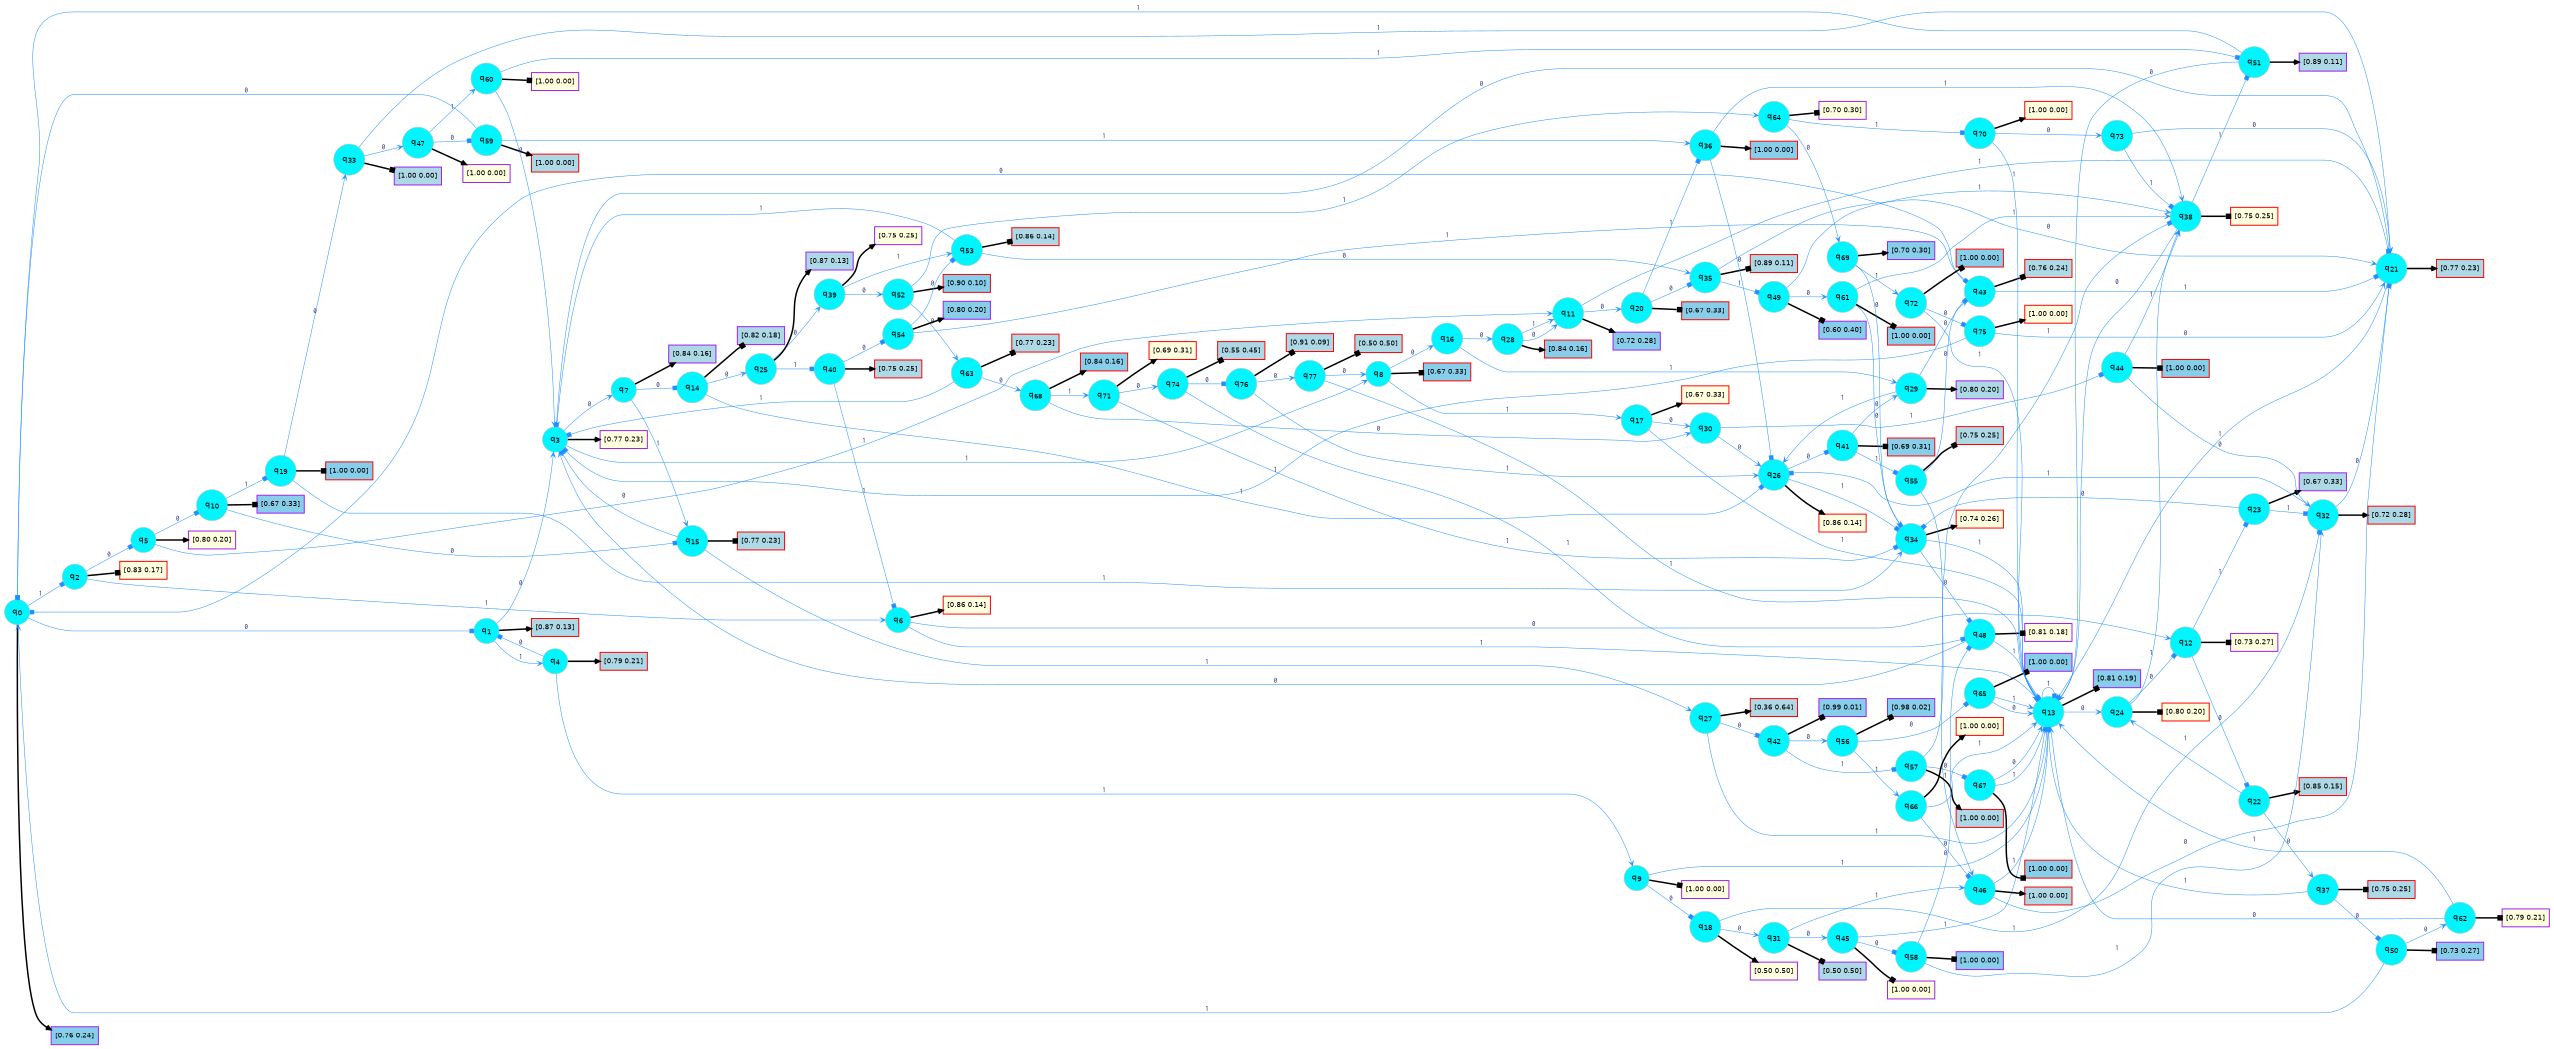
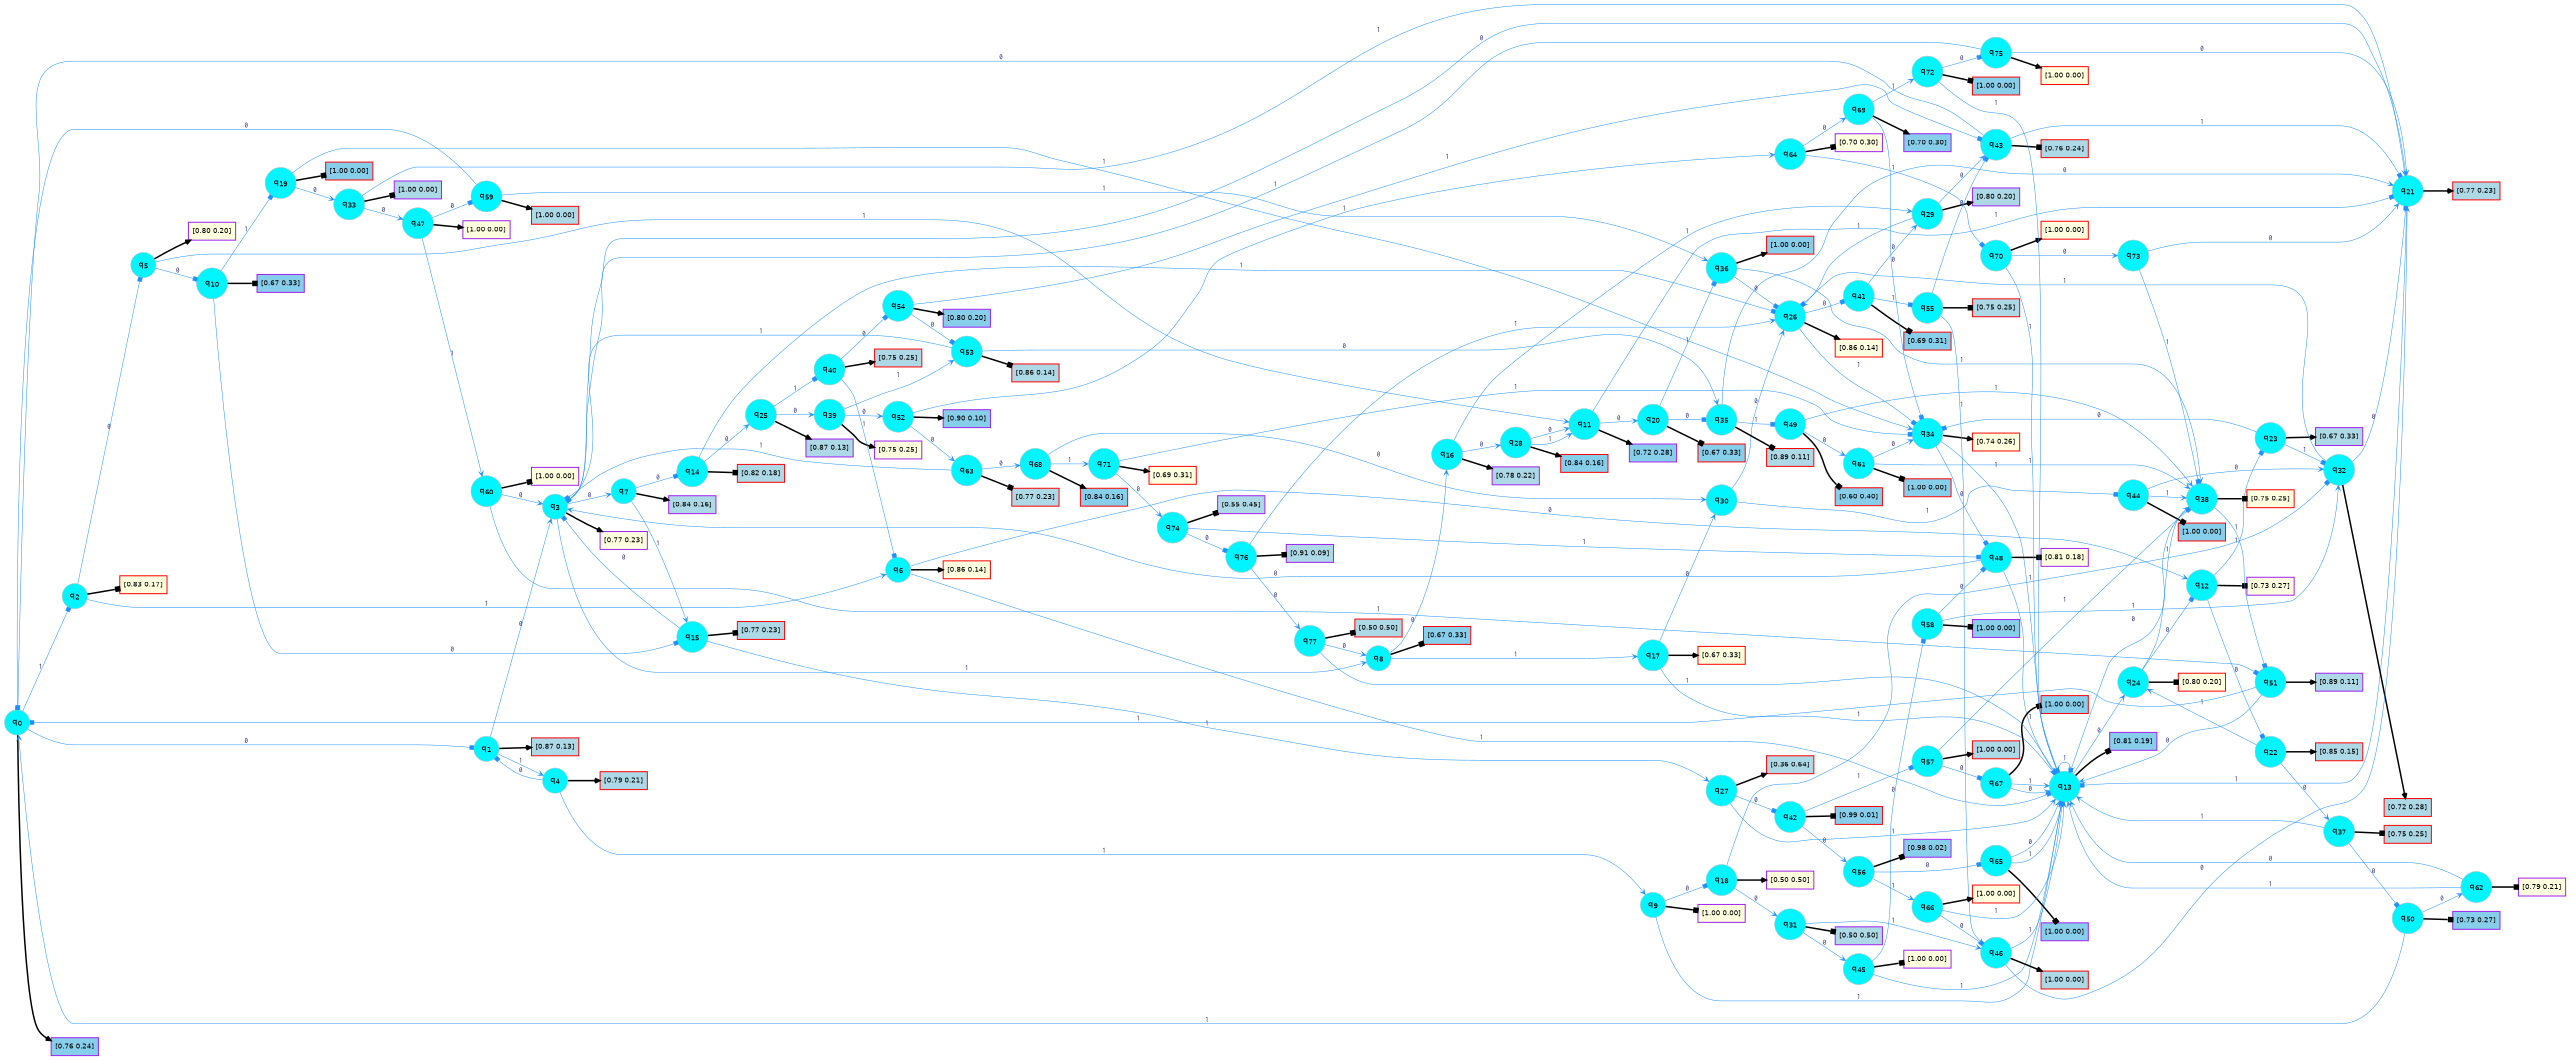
(967, 283) -> (967, 419)
(1843, 330) -> (1859, 497)
(761, 336) -> (761, 473)
(1310, 343) -> (1310, 553)
(1241, 351) -> (1241, 505)
none -> (1516, 476)
(1843, 708) -> (1859, 815)
